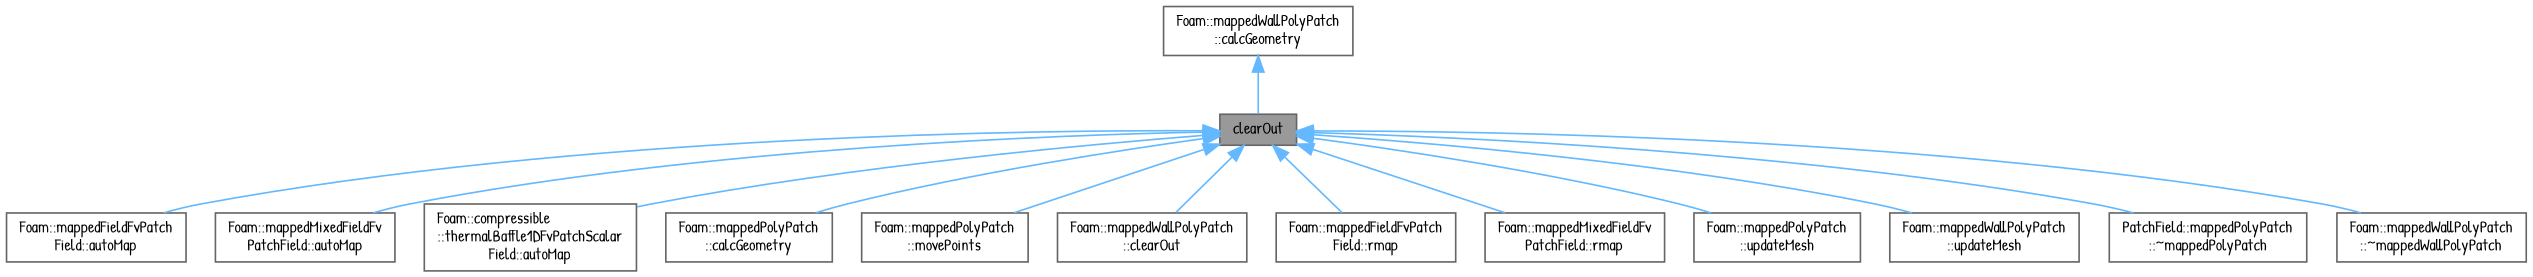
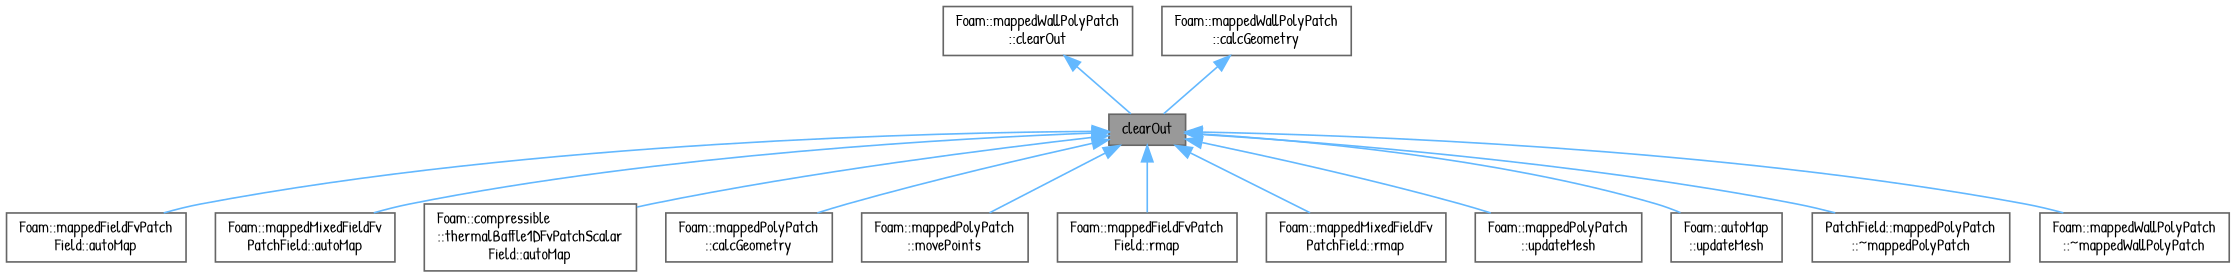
(1204, 185) -> (1104, 90)
(1984, 237) -> (1727, 237)
